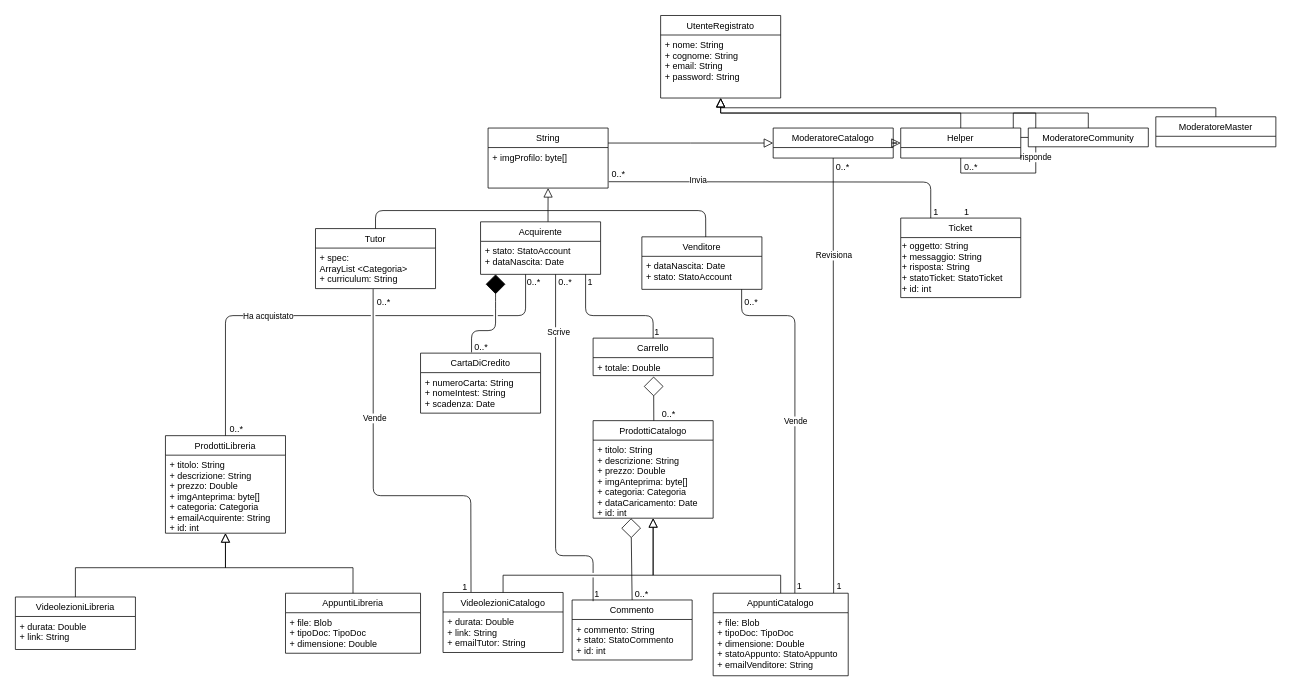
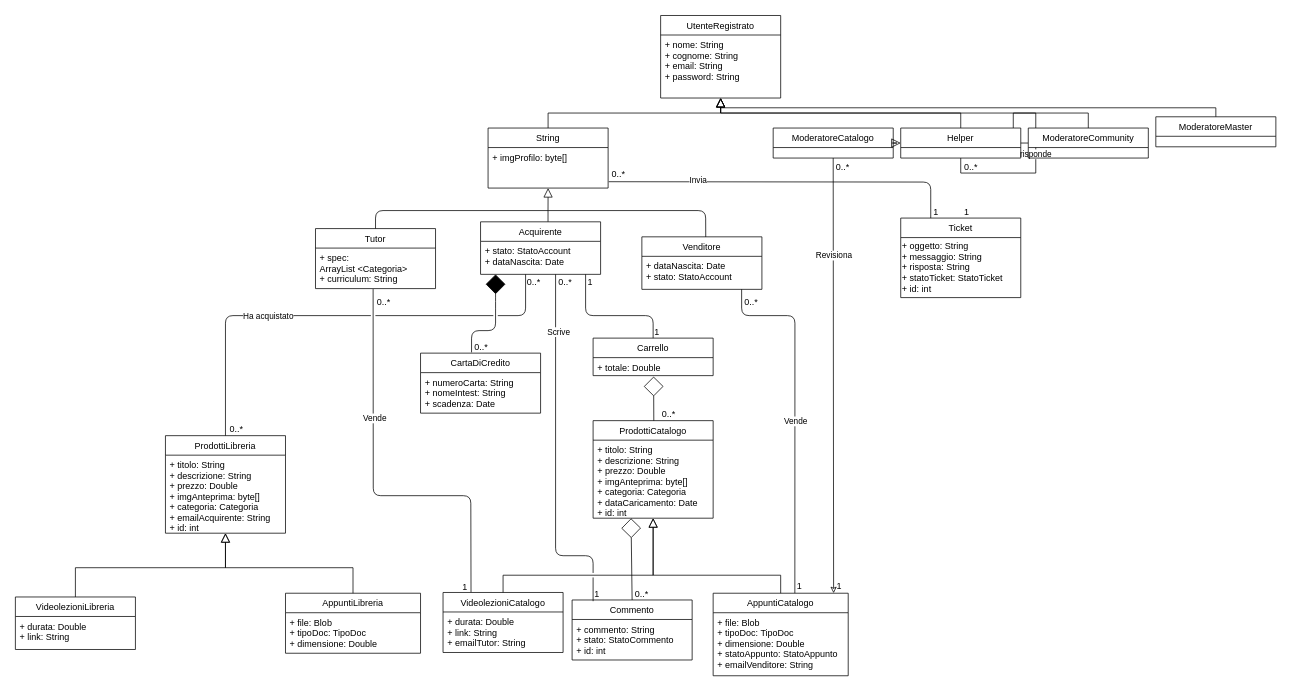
(1088, 137) -> (1088, 143)
(685, 143) -> (626, 113)
(833, 588) -> (833, 586)
